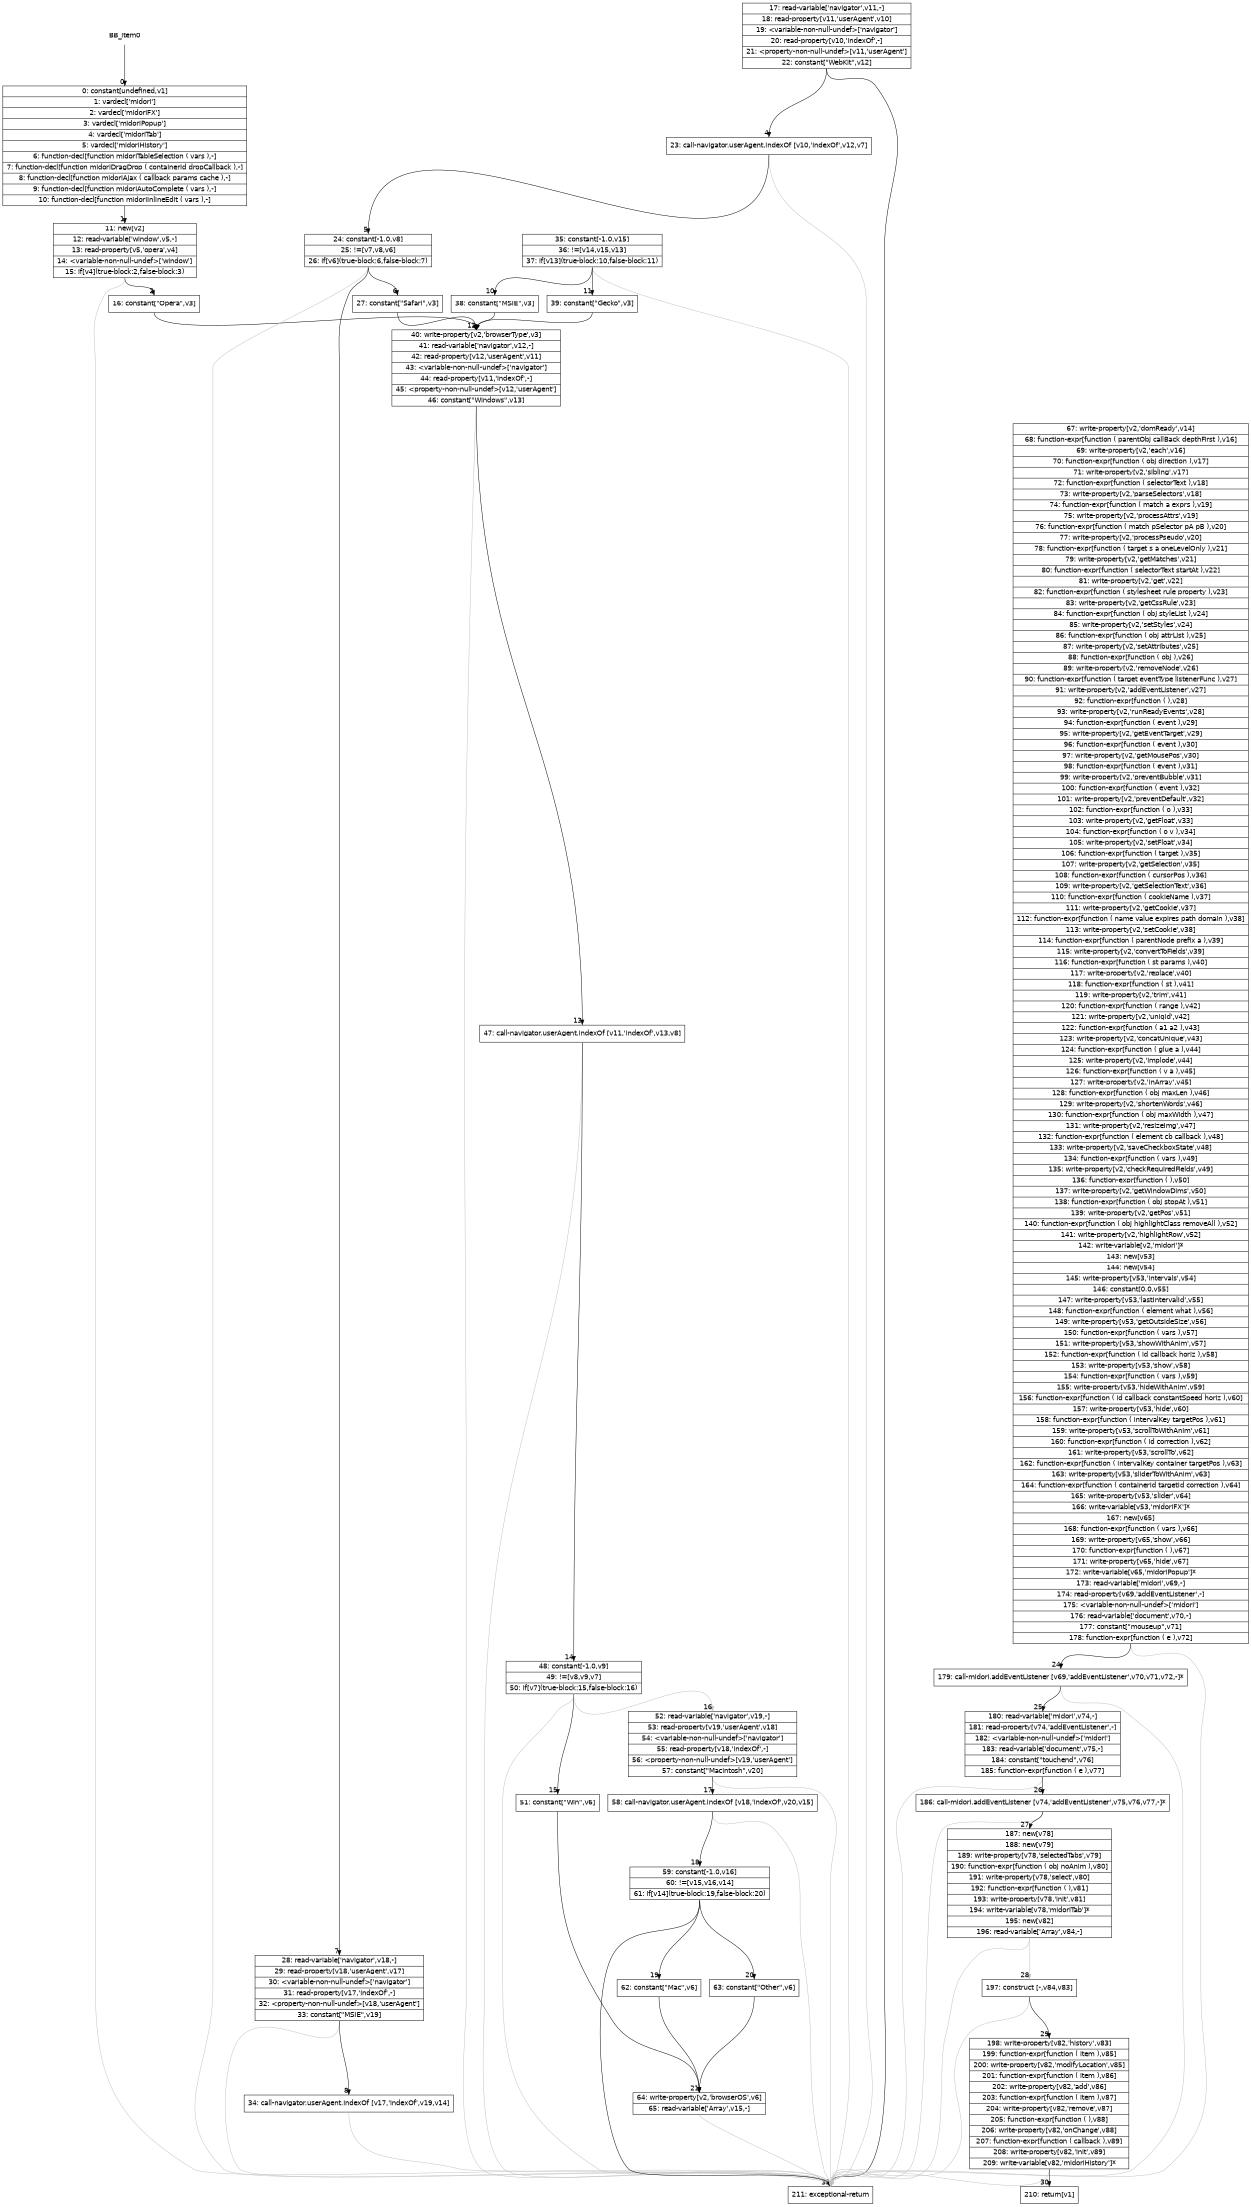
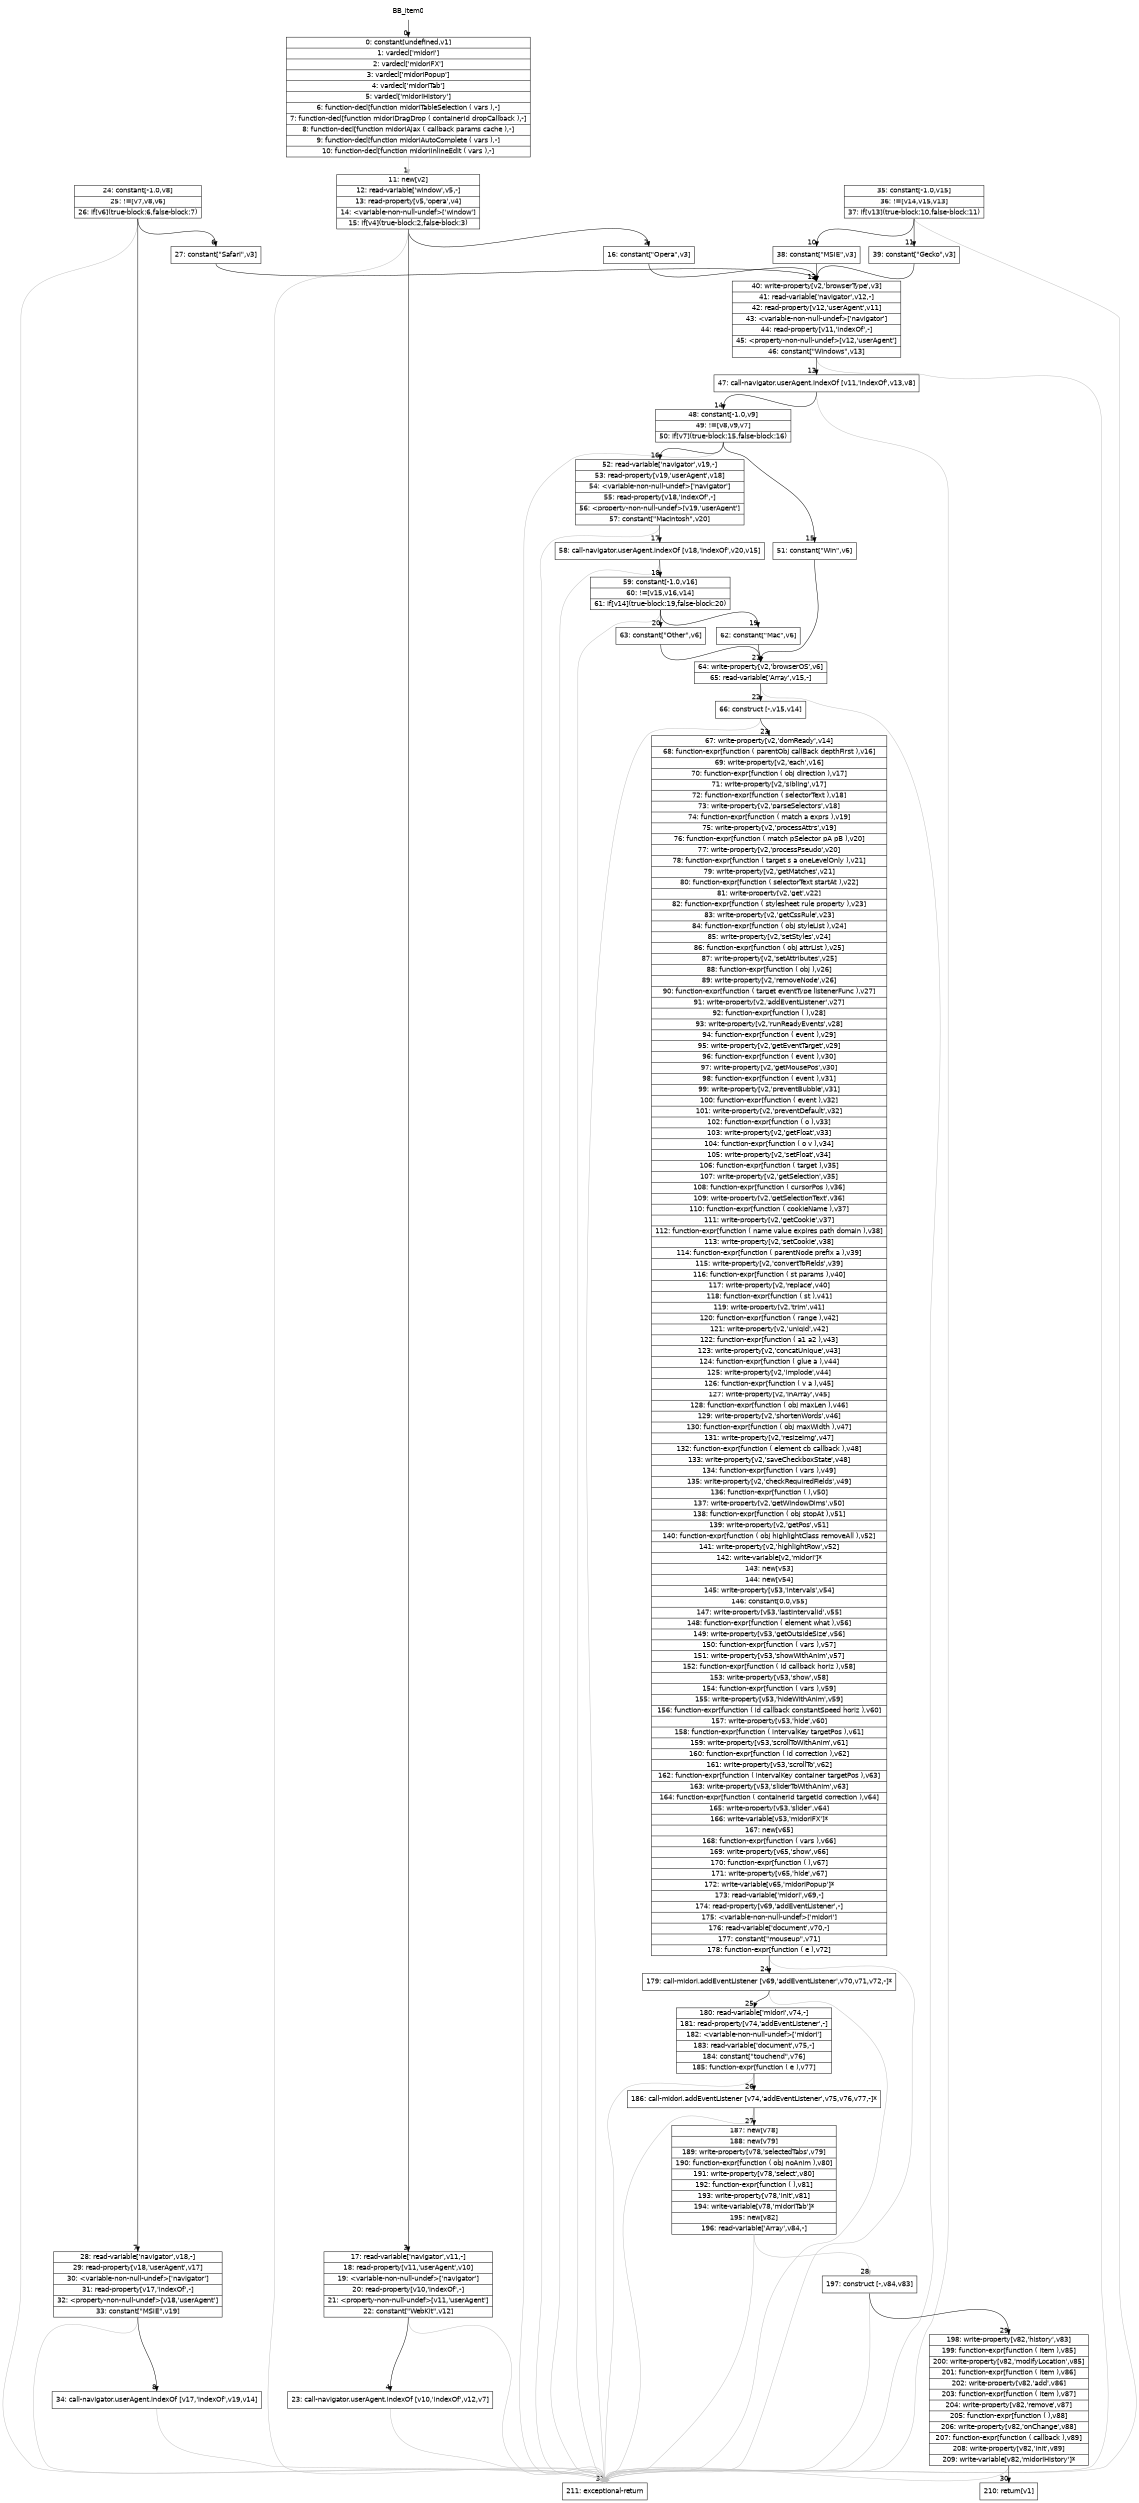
(571, 195) -> none
(125, 212) -> (408, 163)
none -> (761, 710)
(884, 1117) -> (508, 2397)
none -> (408, 1238)
(641, 1703) -> (694, 451)
(607, 2108) -> (578, 1519)
